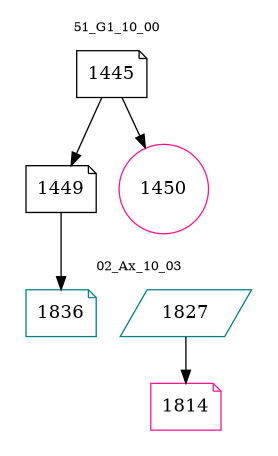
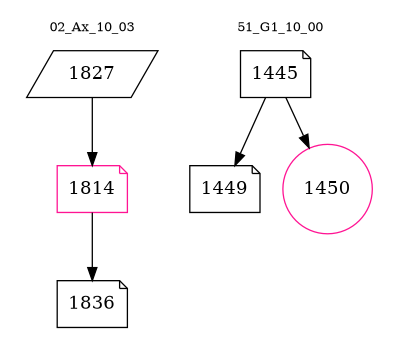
(61, 235) -> (92, 240)
(61, 313) -> (92, 304)
(186, 313) -> (92, 74)
